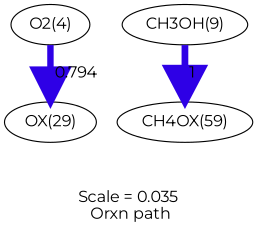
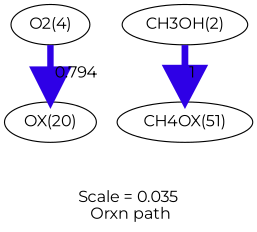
(185, 25) -> (185, 25)
(50, 122) -> (50, 122)
(185, 122) -> (185, 122)
